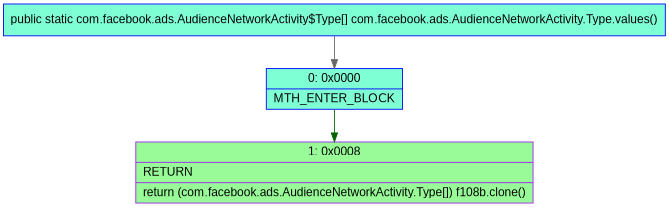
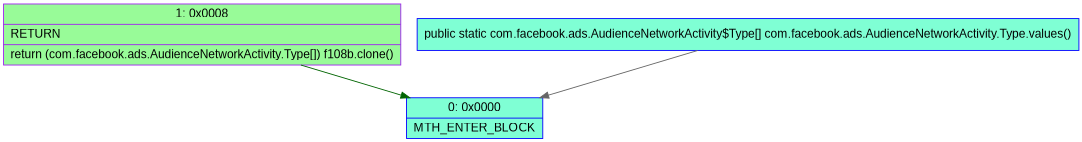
(334, 121) -> (351, 80)
